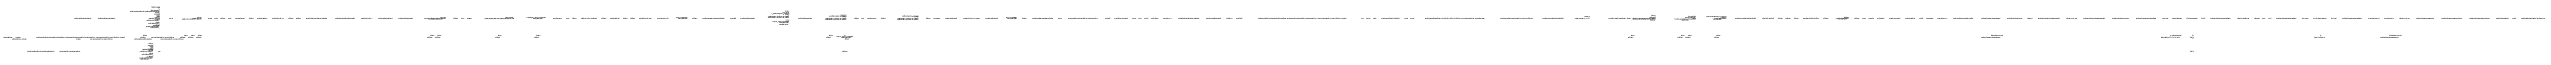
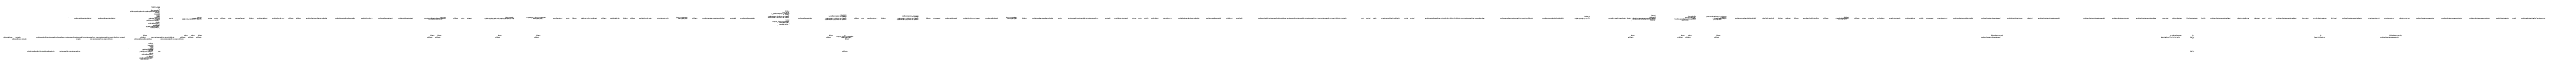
(2072, 18) -> none
